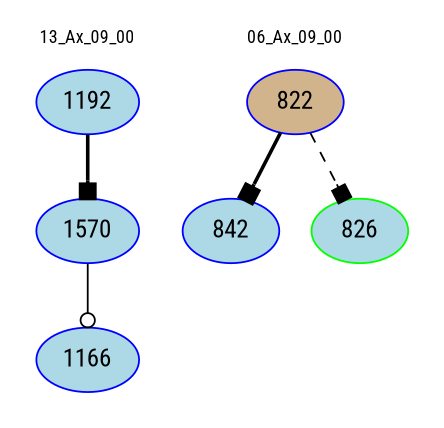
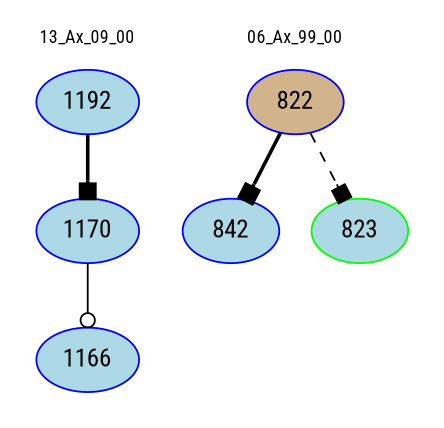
(295, 38) -> (295, 38)
(88, 231) -> (88, 231)
(360, 231) -> (360, 231)
